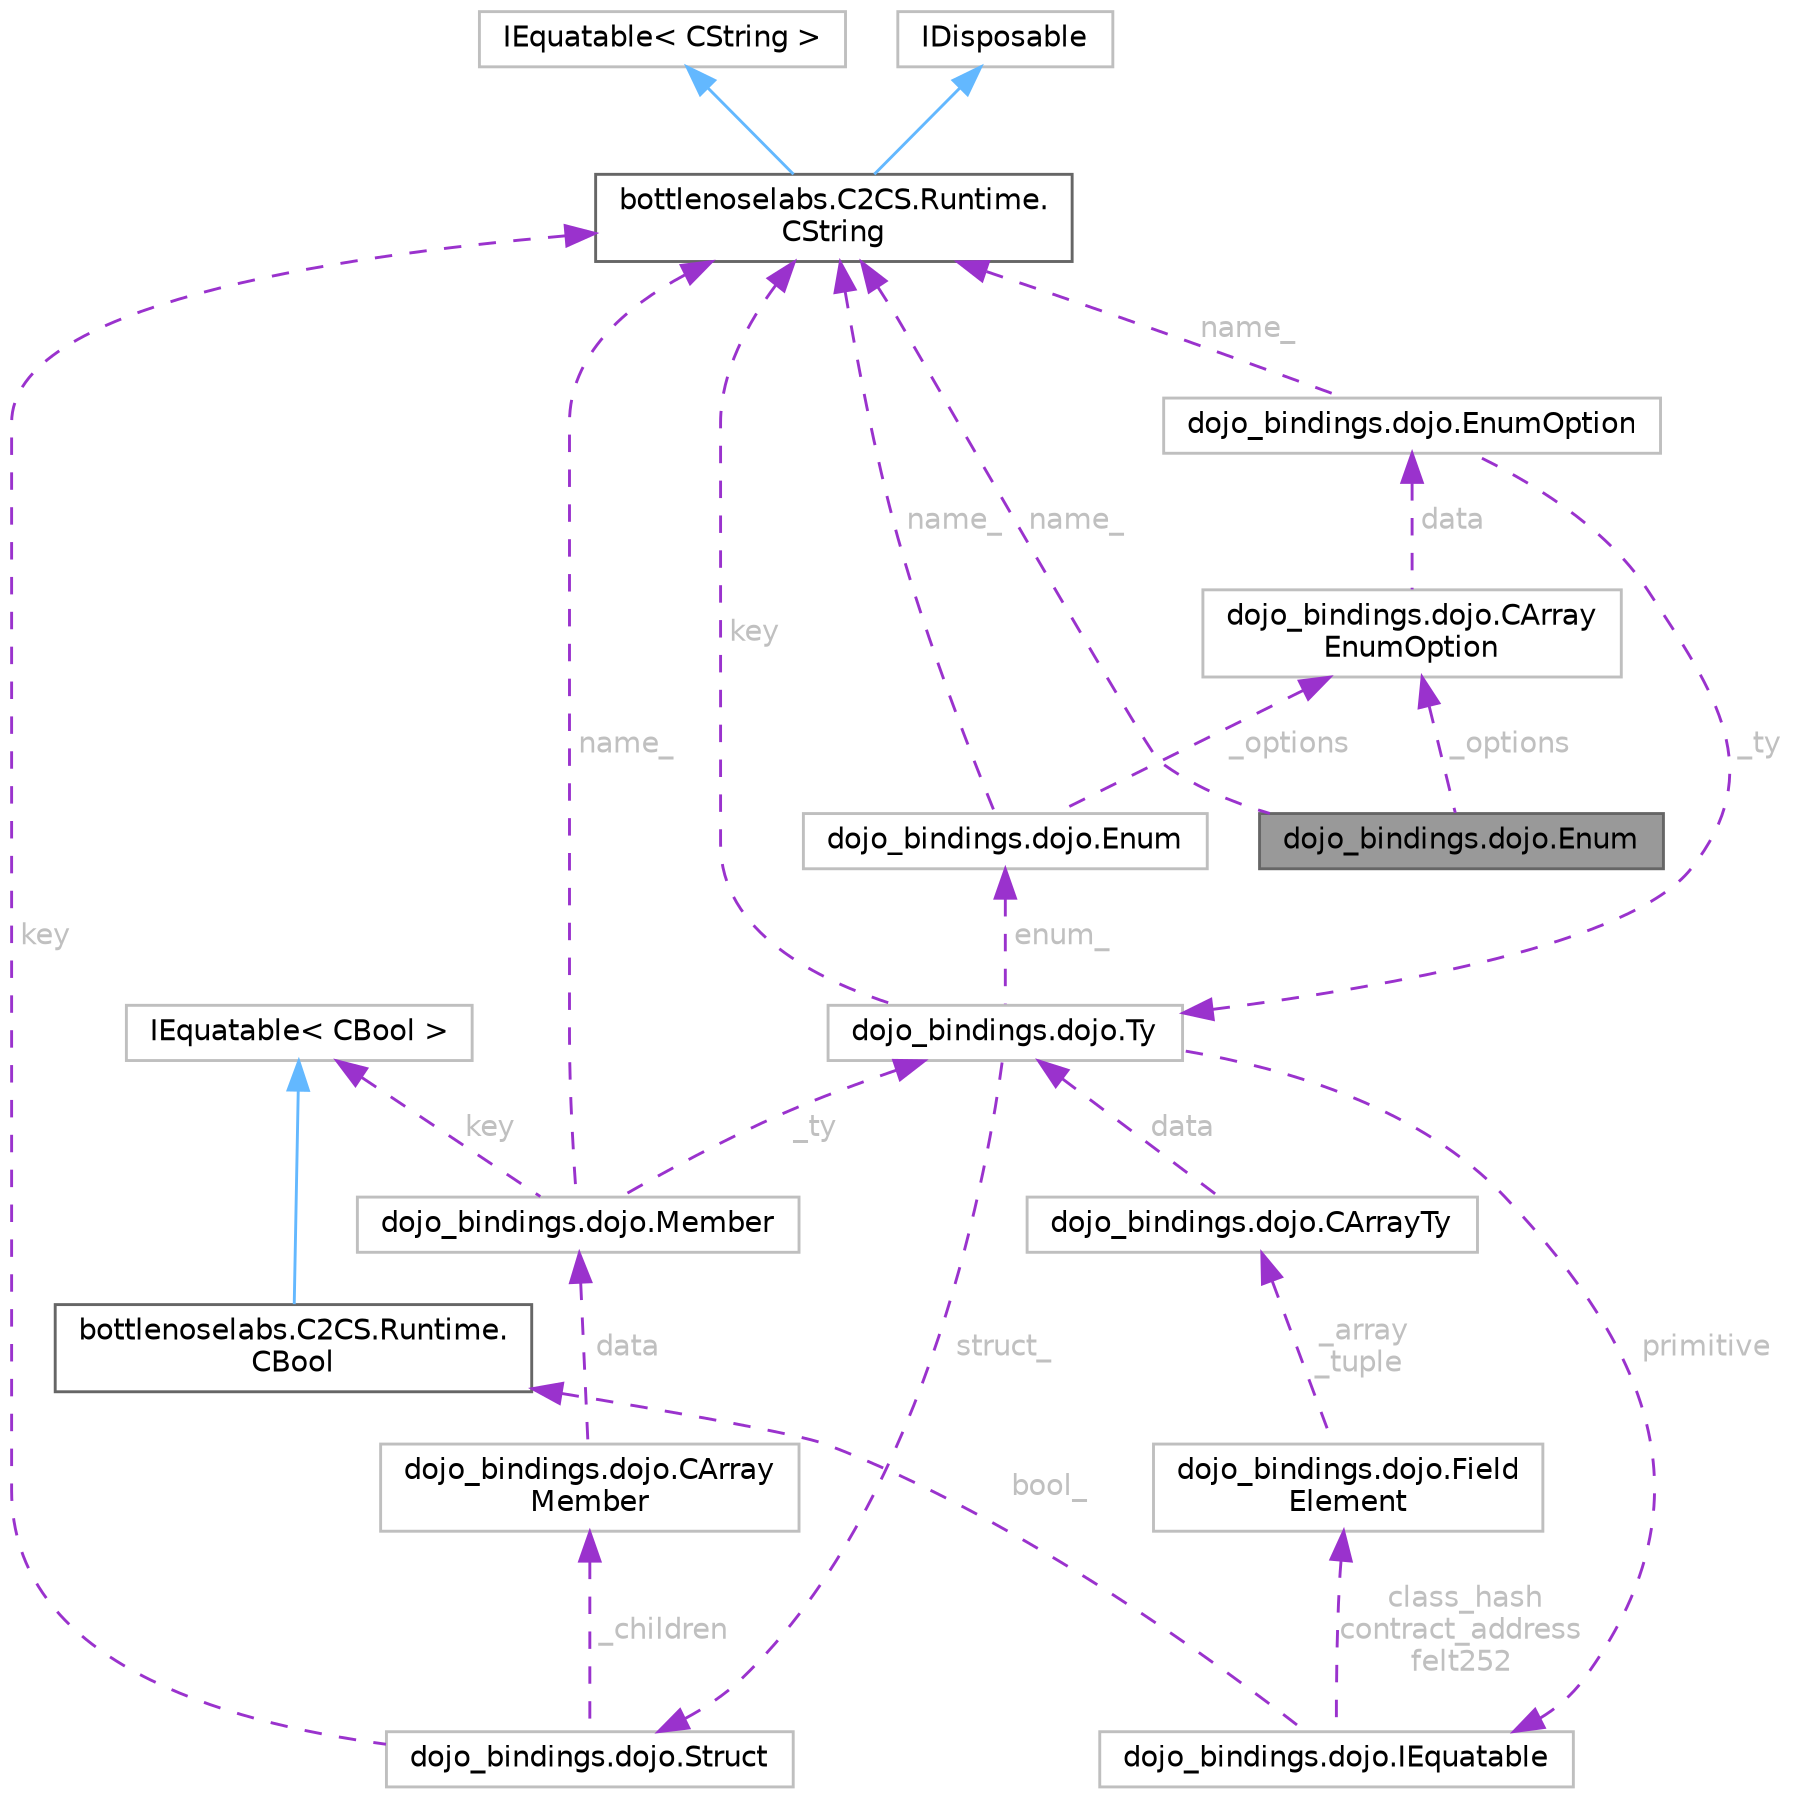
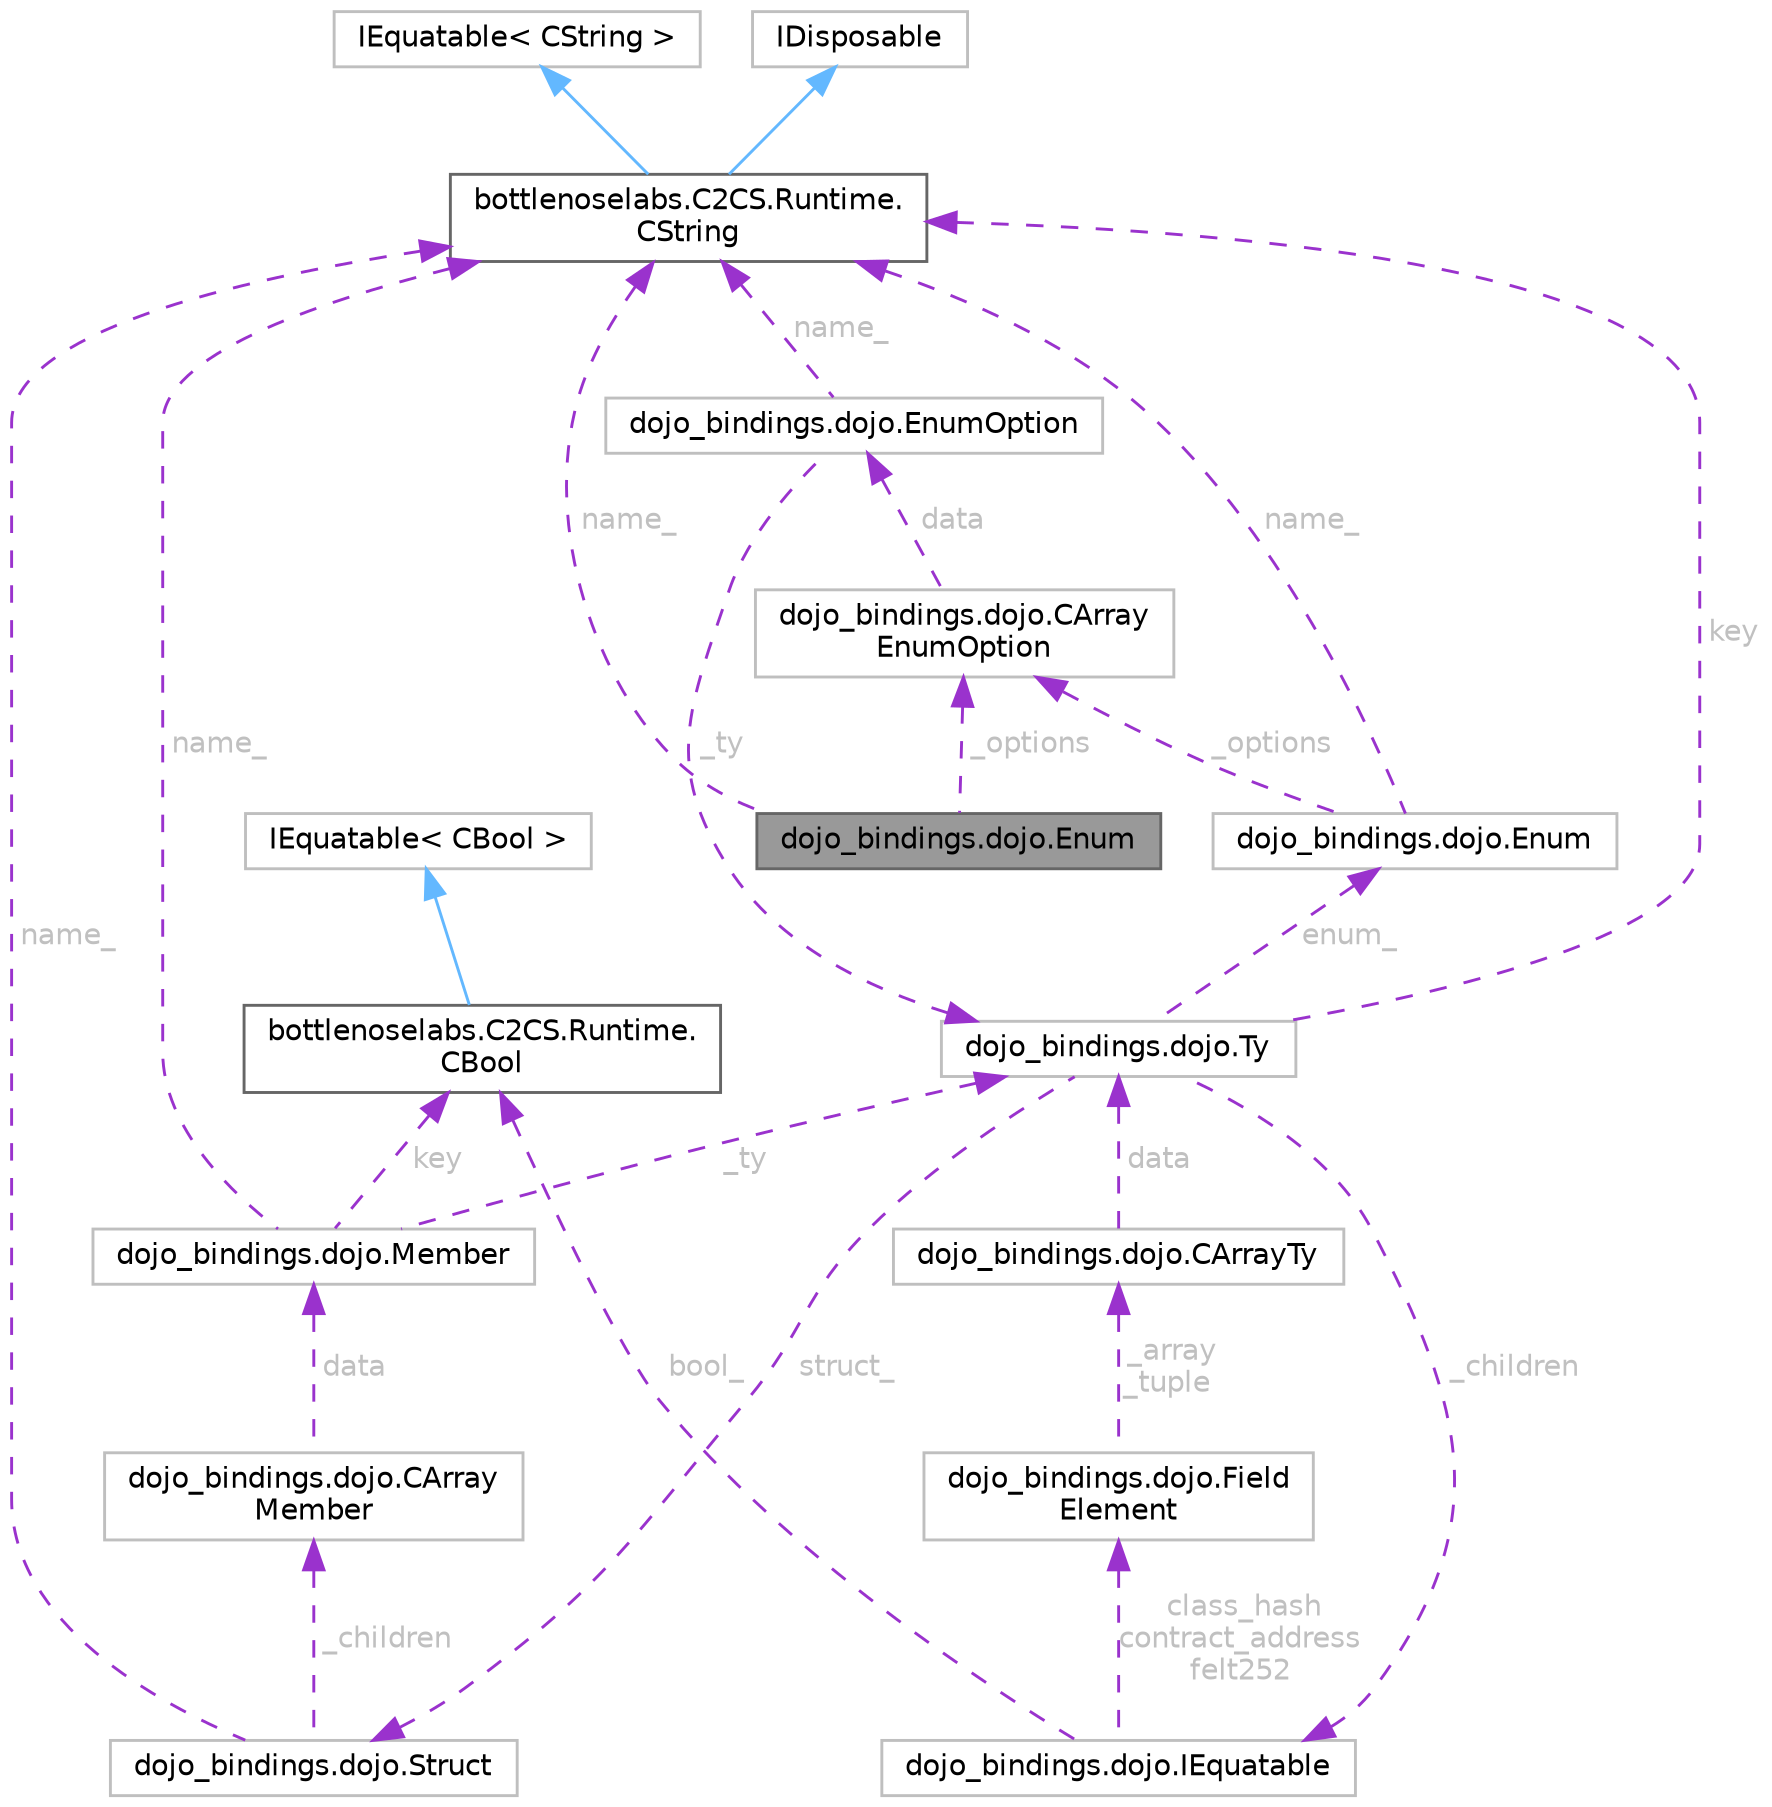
(42, 937) -> (65, 937)
(451, 1137) -> (382, 1172)
(1703, 1348) -> (1511, 1369)
